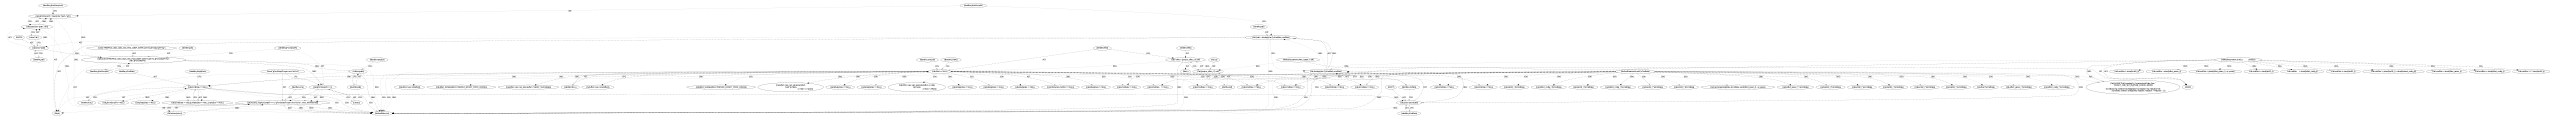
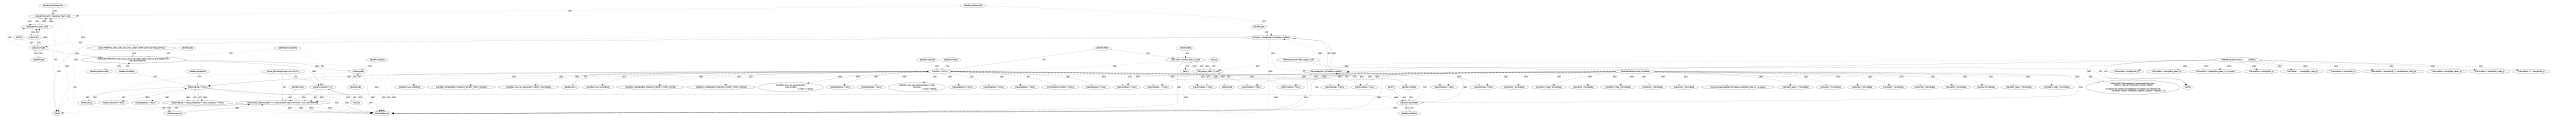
none -> (650, 87)
